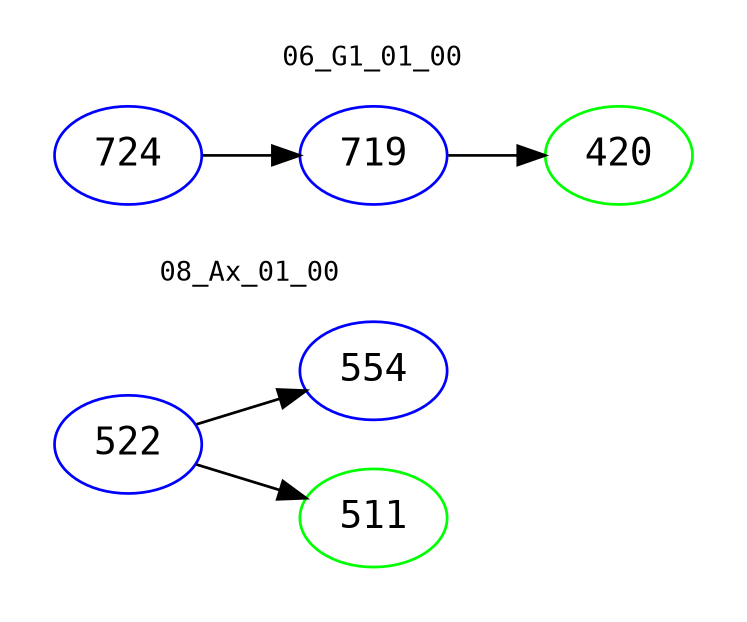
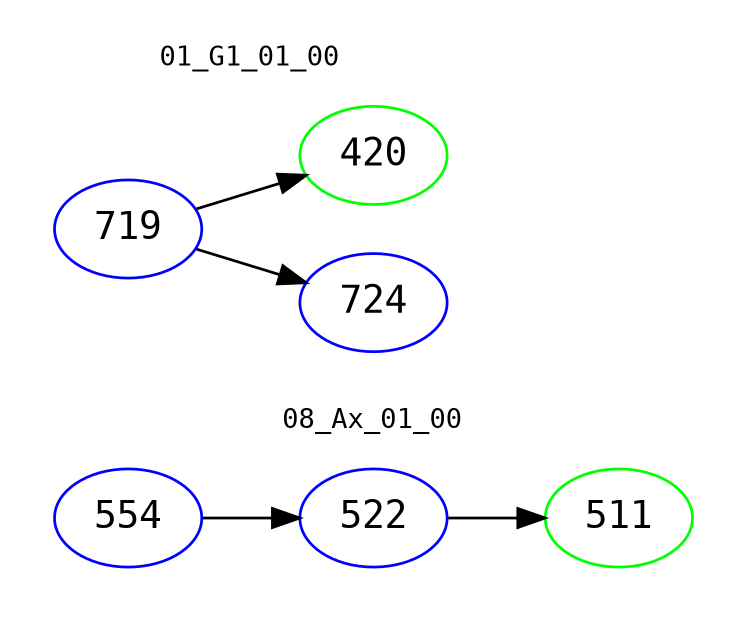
(374, 59) -> (251, 59)
(238, 155) -> (238, 262)
(238, 412) -> (238, 518)
